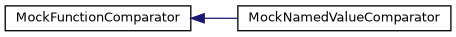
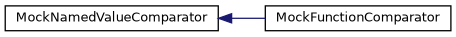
(221, 18) -> (249, 18)
